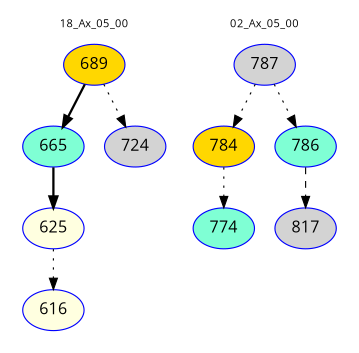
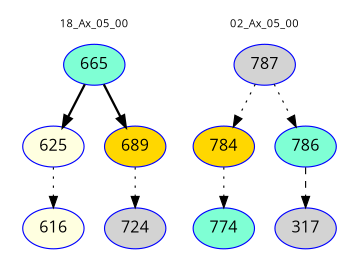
(76, 101) -> (112, 101)
(306, 228) -> (306, 228)
